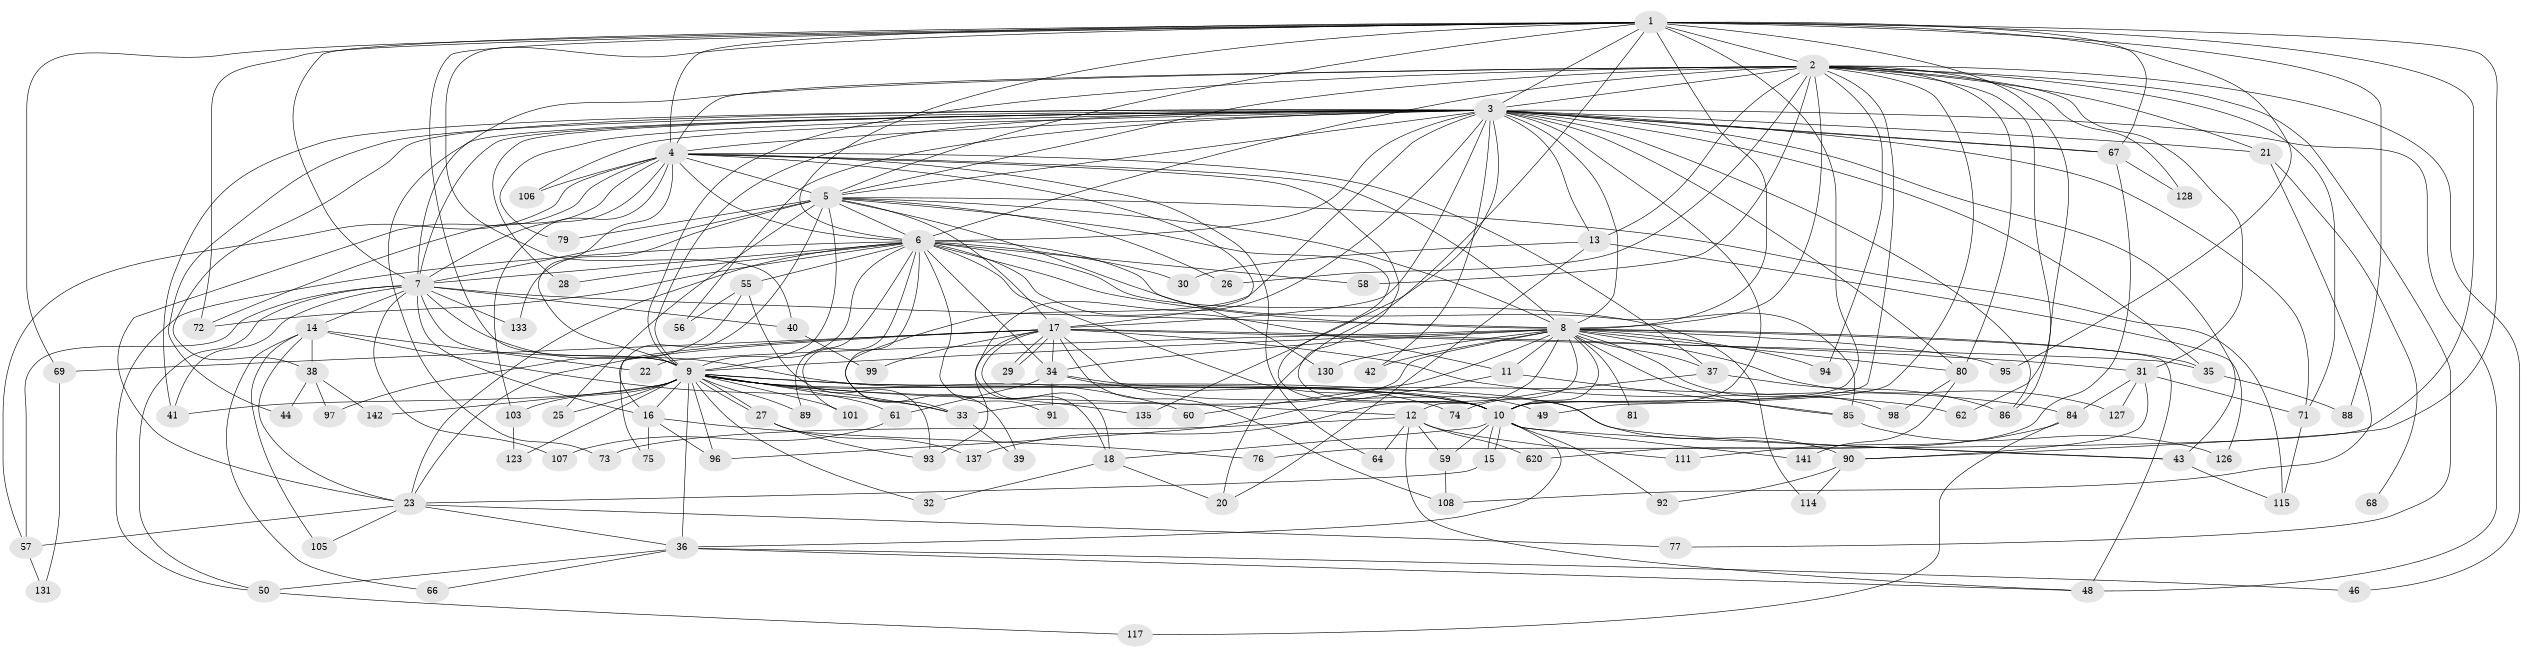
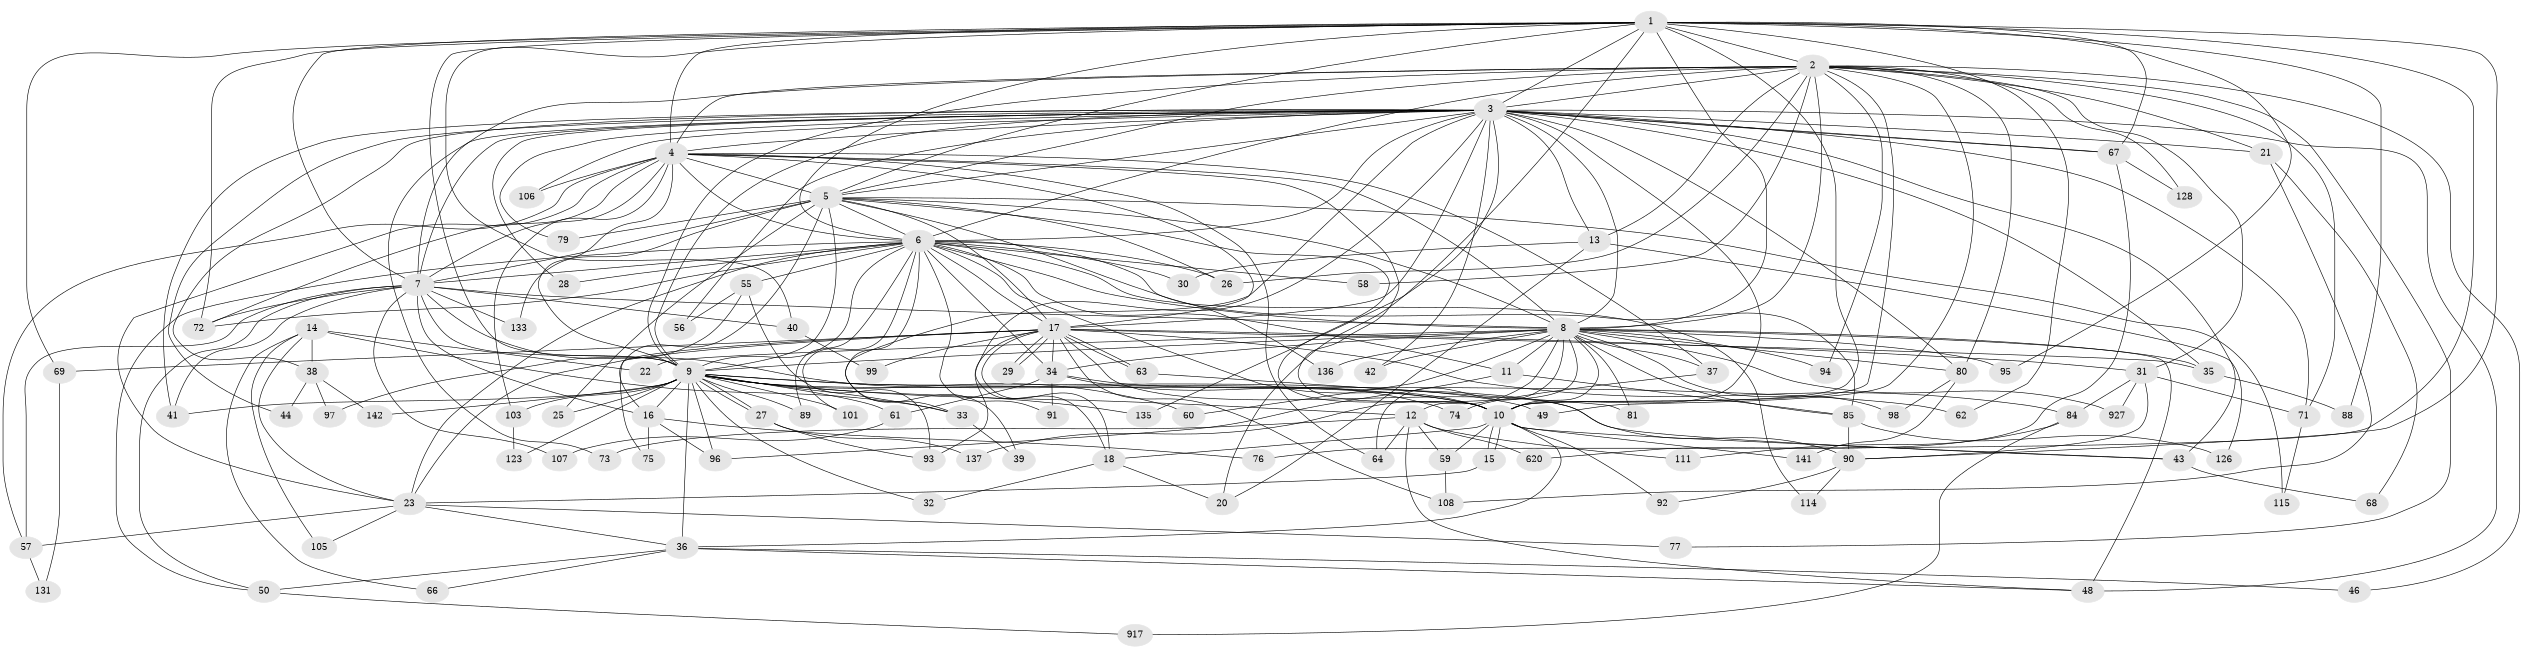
none -> (1076, 250)
none -> (987, 284)
(365, 306) -> (306, 300)
none -> (1142, 372)
(1326, 372) -> (1326, 372)
(1399, 379) -> (1469, 394)
(2005, 416) -> none
(2117, 416) -> (2117, 416)
none -> (1849, 438)
(2229, 483) -> (2273, 487)
(1135, 635) -> (1135, 635)
